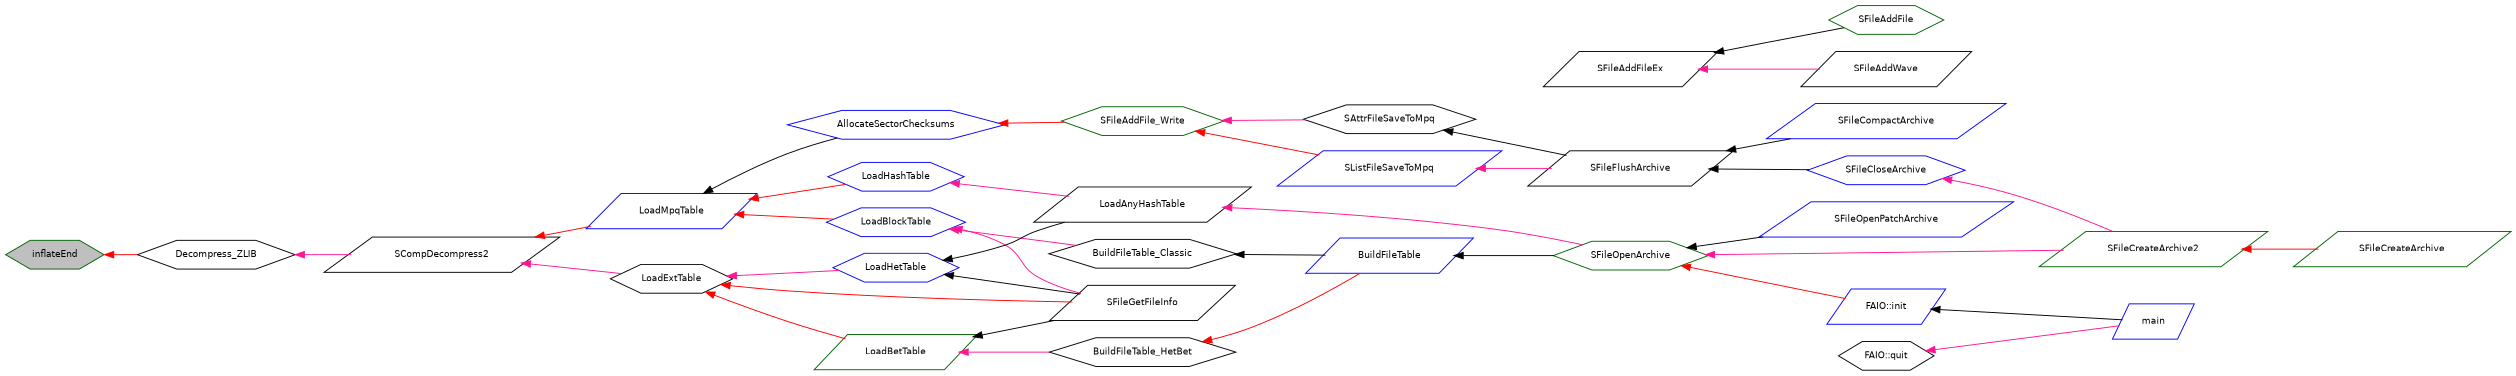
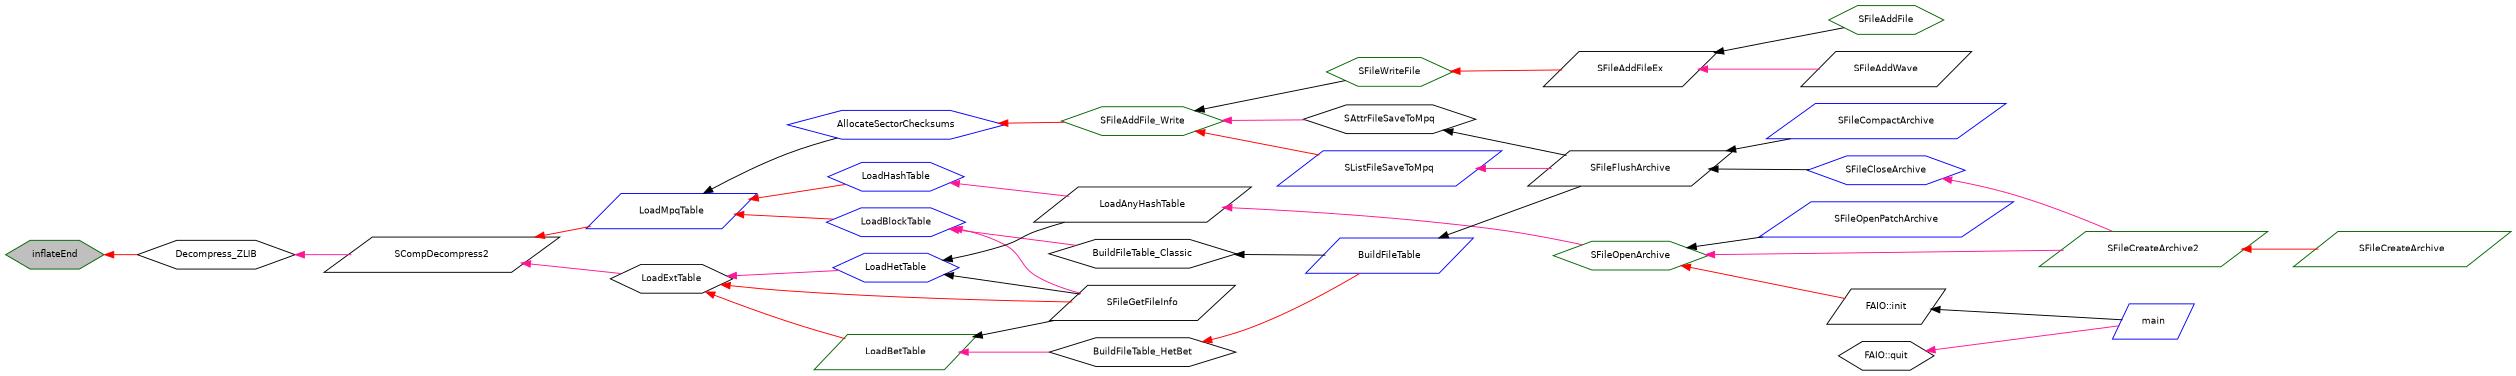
none -> (1390, 72)
(1508, 256) -> (1514, 210)
(1886, 307) -> (1886, 307)
